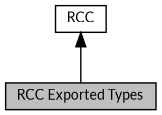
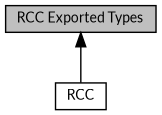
(81, 65) -> (81, 65)
